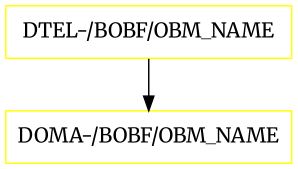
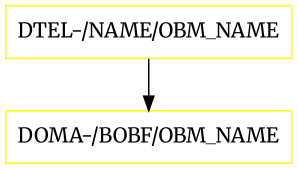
(149, 32) -> (149, 32)
